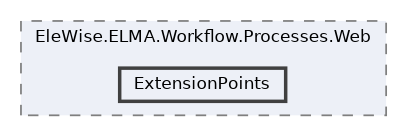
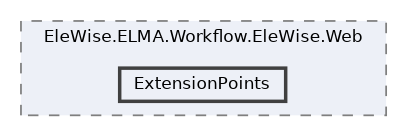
(204, 38) -> (204, 38)
